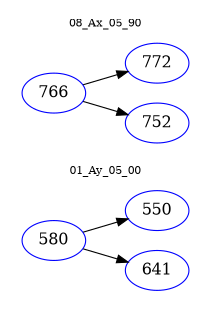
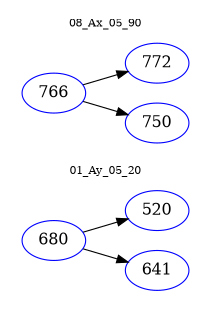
(157, 123) -> (157, 123)
(106, 171) -> (106, 171)
(157, 211) -> (157, 211)
(54, 241) -> (54, 241)
